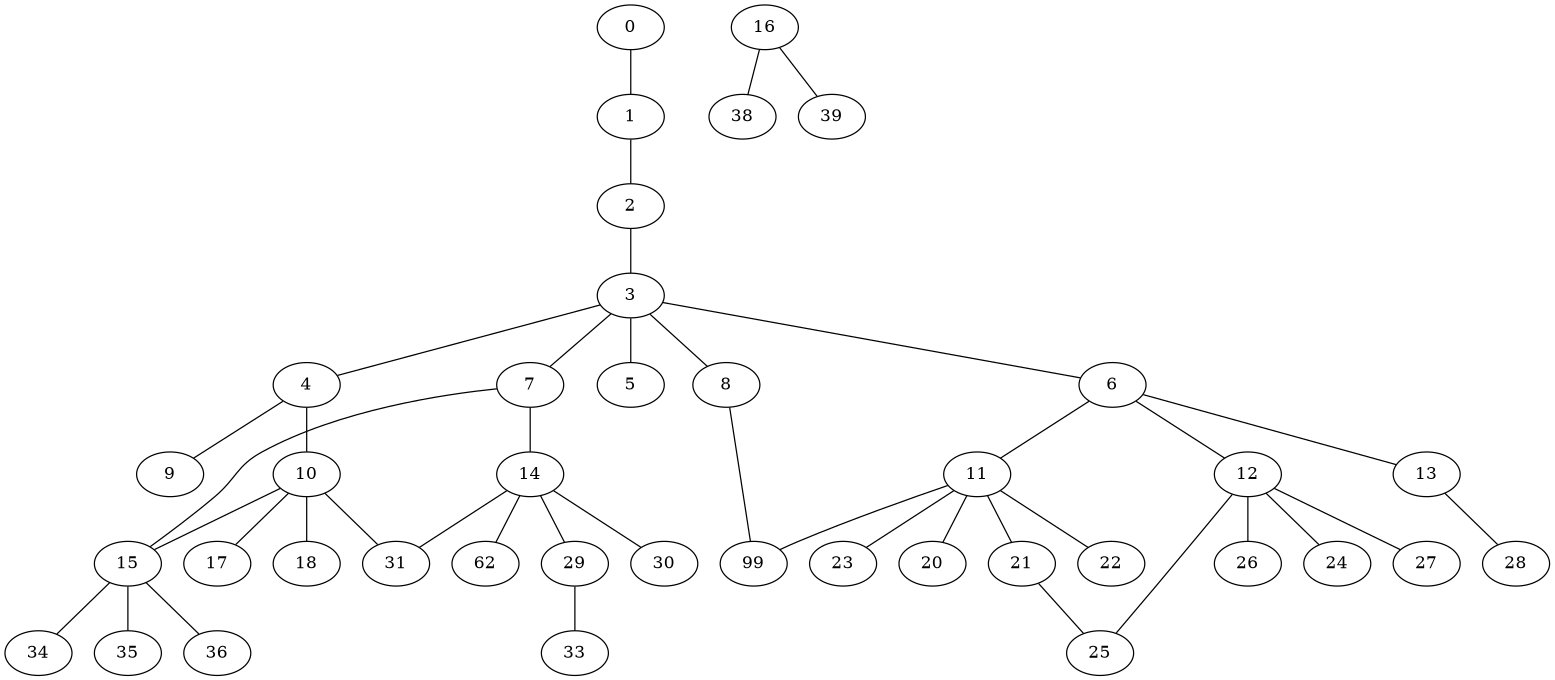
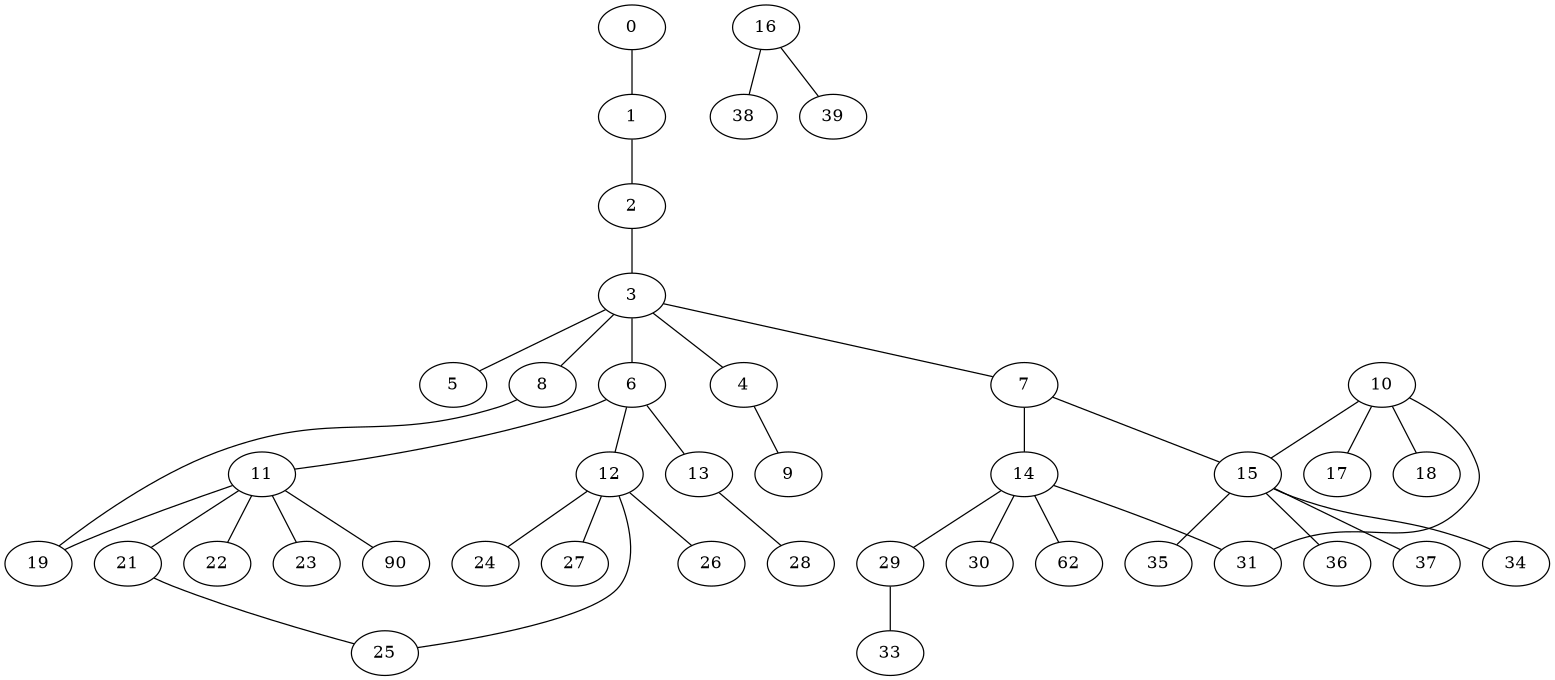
(307, 423) -> none
(754, 564) -> (38, 564)
(932, 564) -> (396, 564)
none -> (1427, 564)
